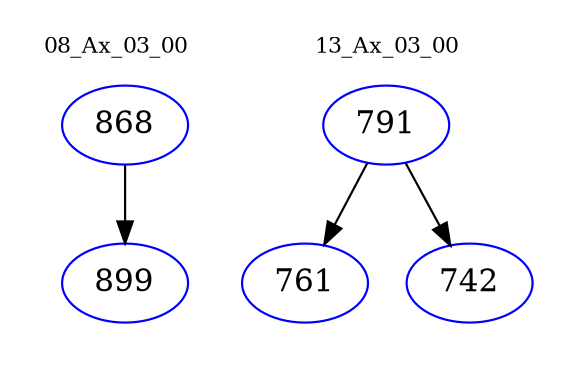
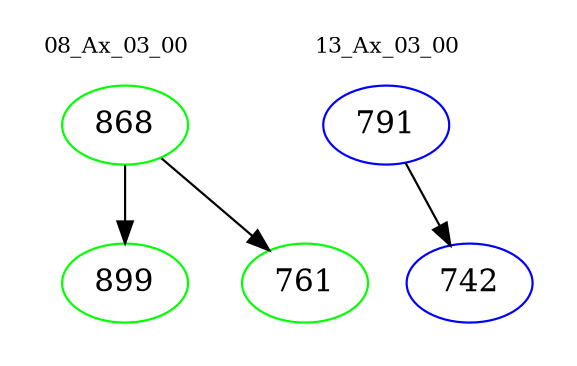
(125, 125) -> (125, 125)
(351, 194) -> (191, 183)
(125, 283) -> (125, 283)
(305, 283) -> (305, 283)
